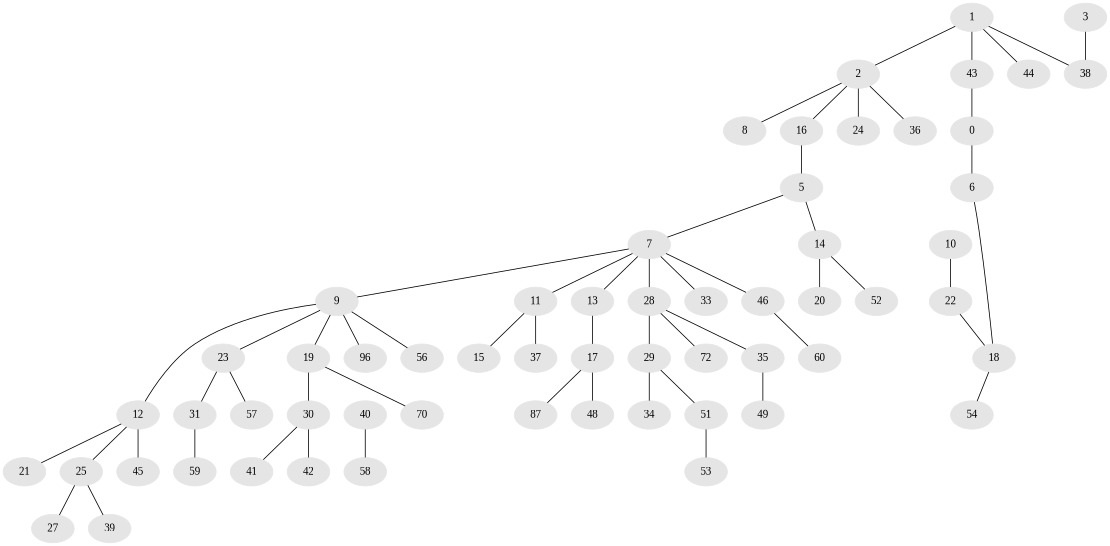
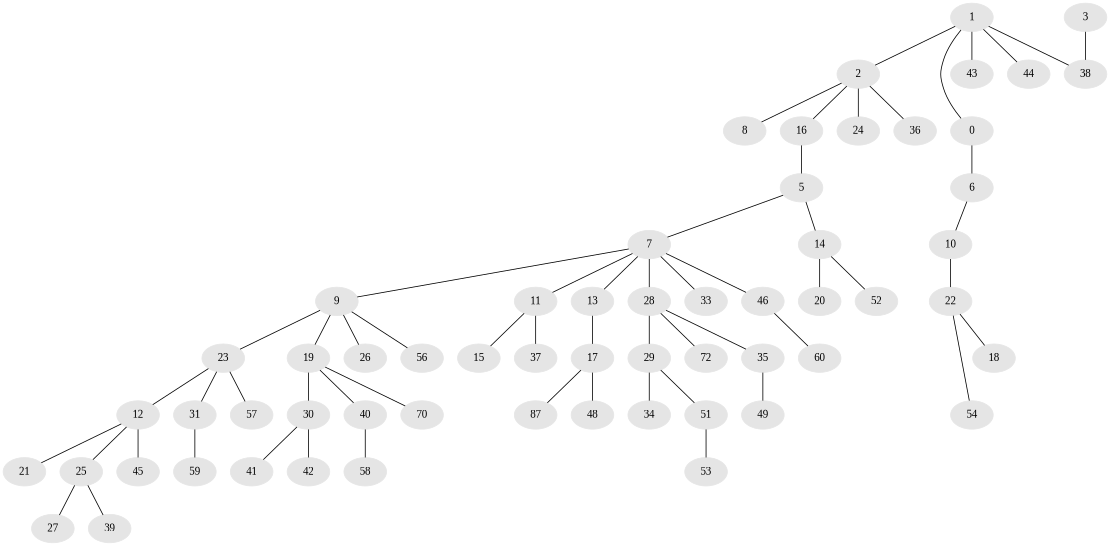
(972, 103) -> (941, 74)
(985, 273) -> (961, 216)
(218, 331) -> (181, 387)
(365, 358) -> (365, 358)
none -> (337, 386)
(983, 387) -> (961, 358)
